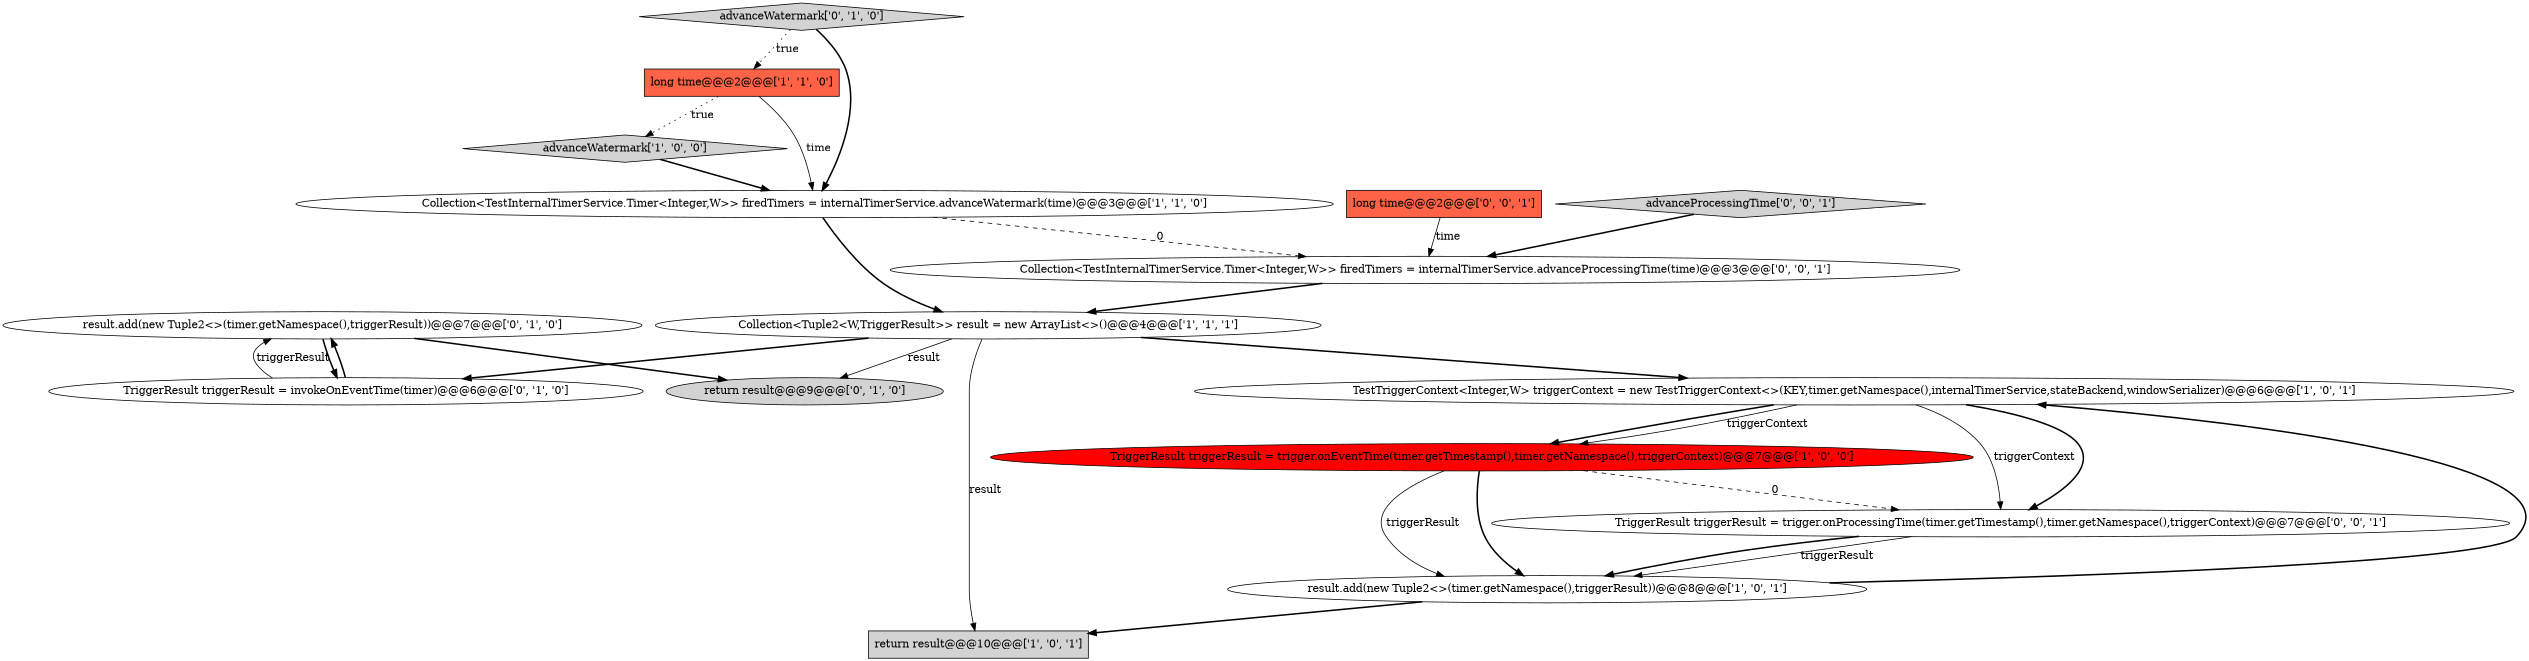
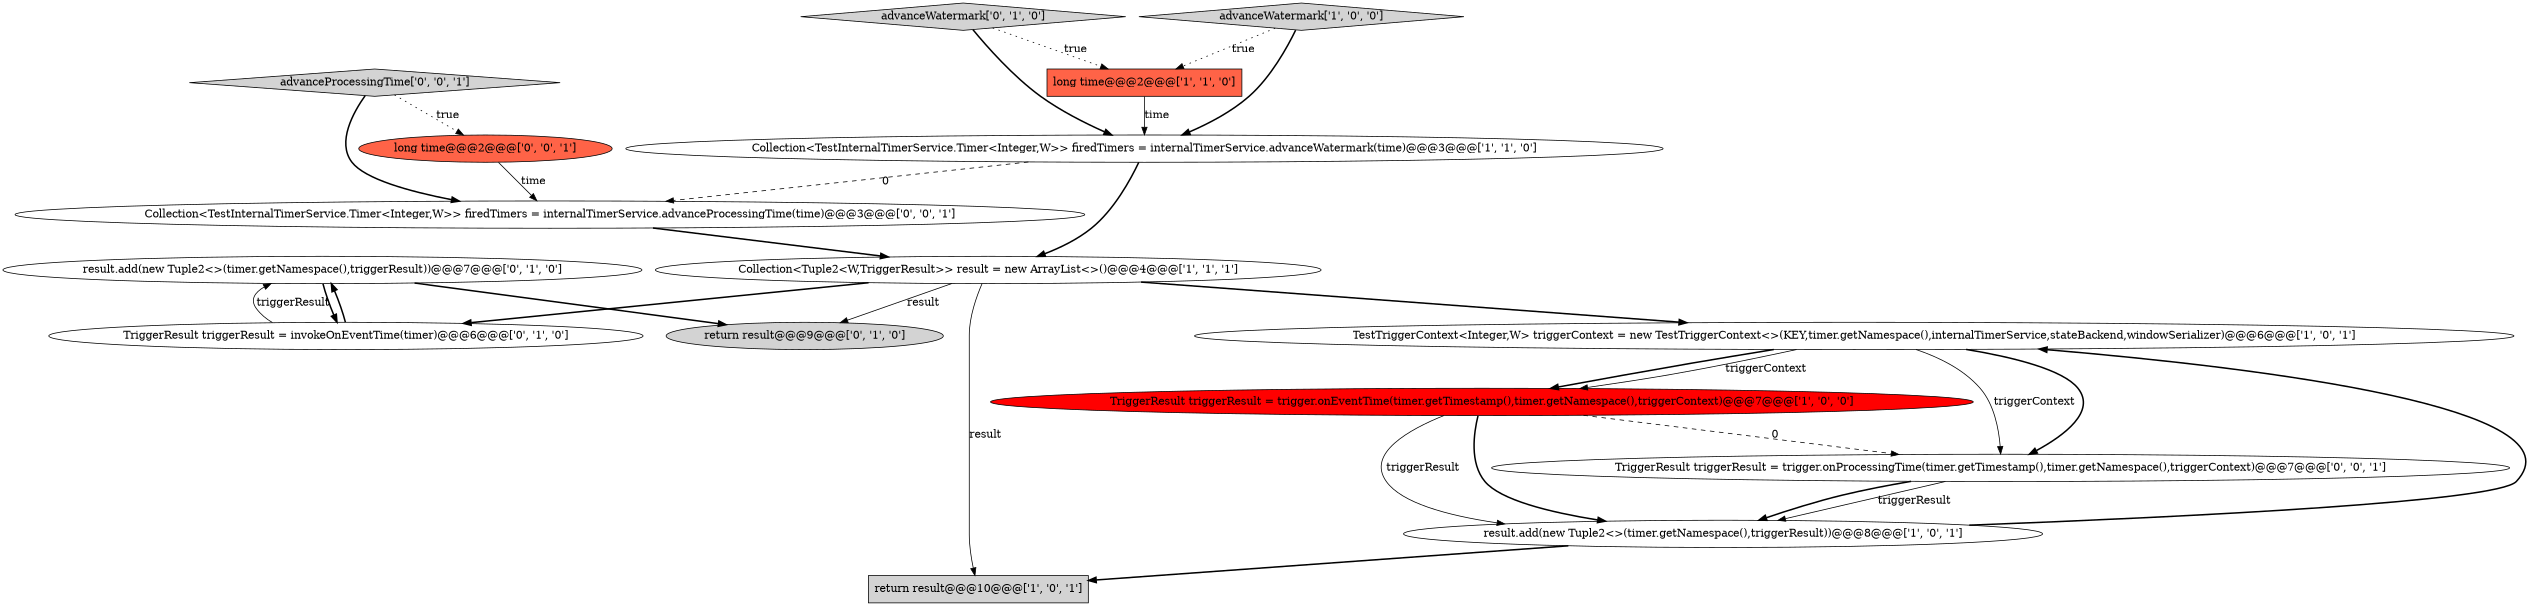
none -> (426, 113)
(685, 115) -> (1229, 47)
(1444, 204) -> (485, 149)
